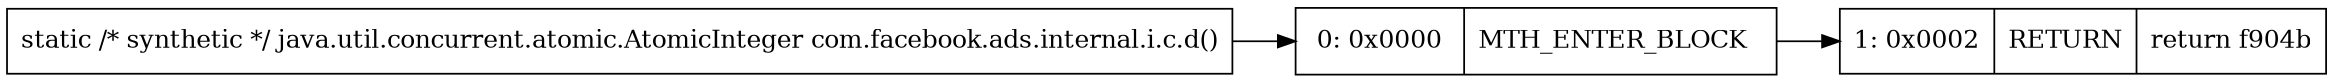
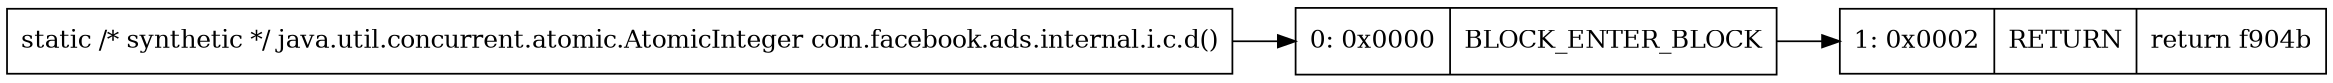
(1613, 40) -> (1613, 40)
